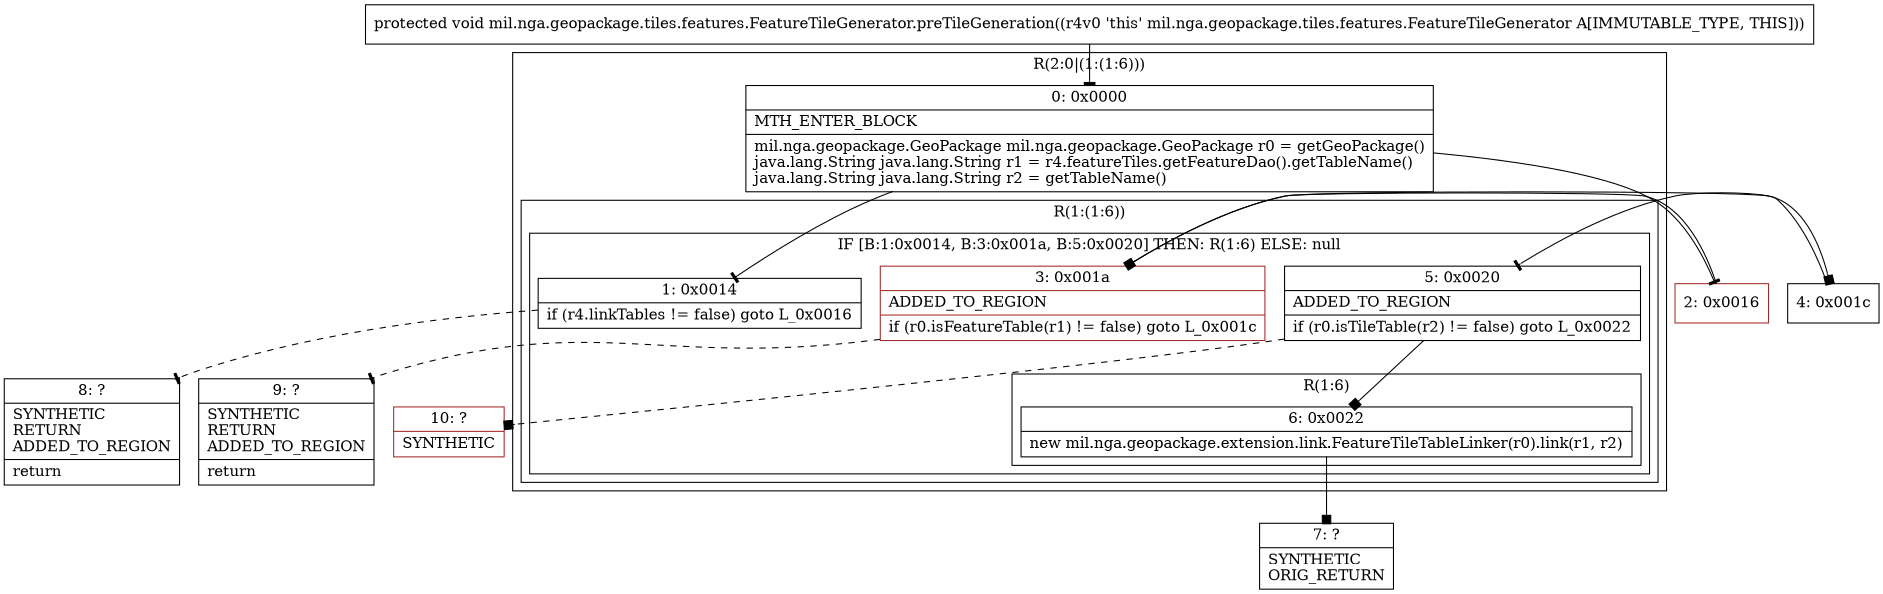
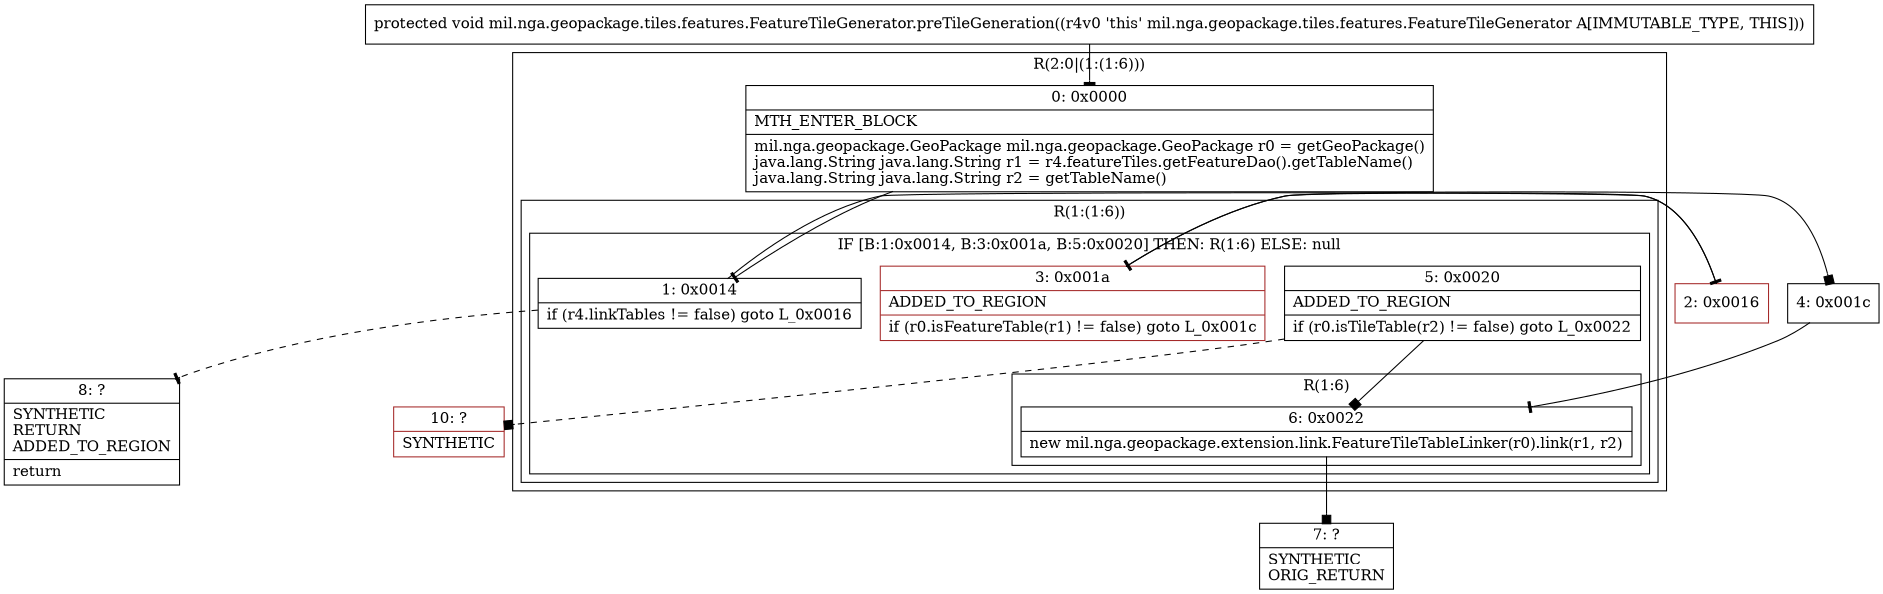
(1595, 178) -> (1231, 193)
(1439, 193) -> (1439, 193)
(1629, 210) -> (1675, 375)
(286, 432) -> none
